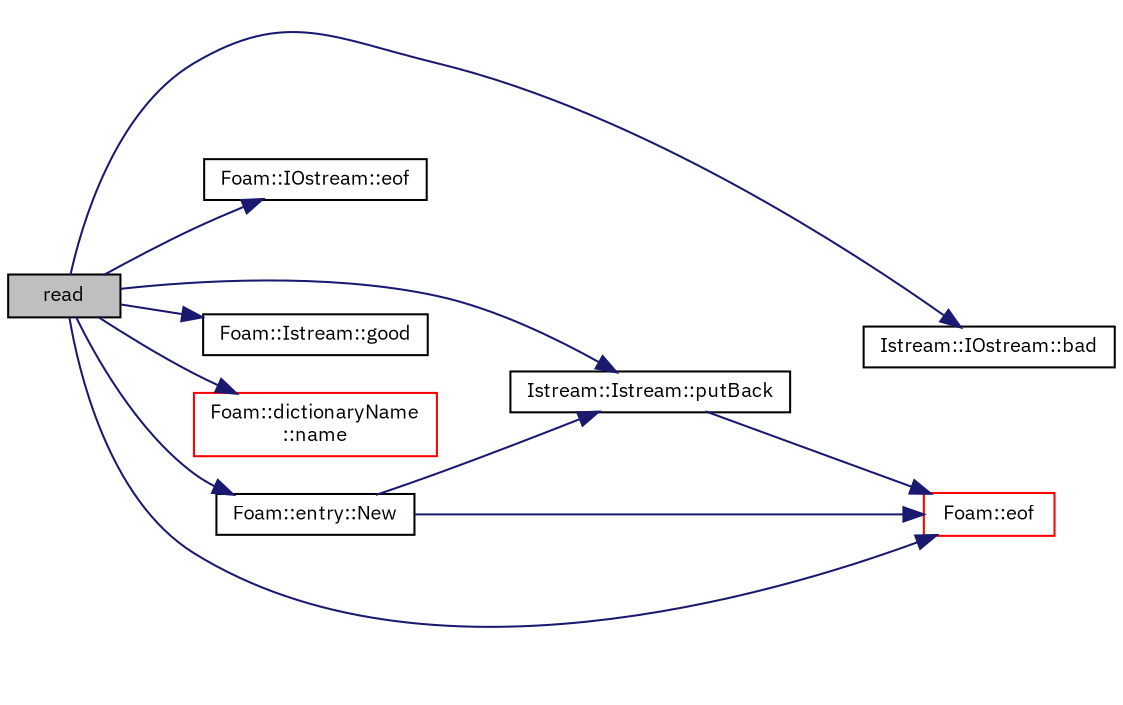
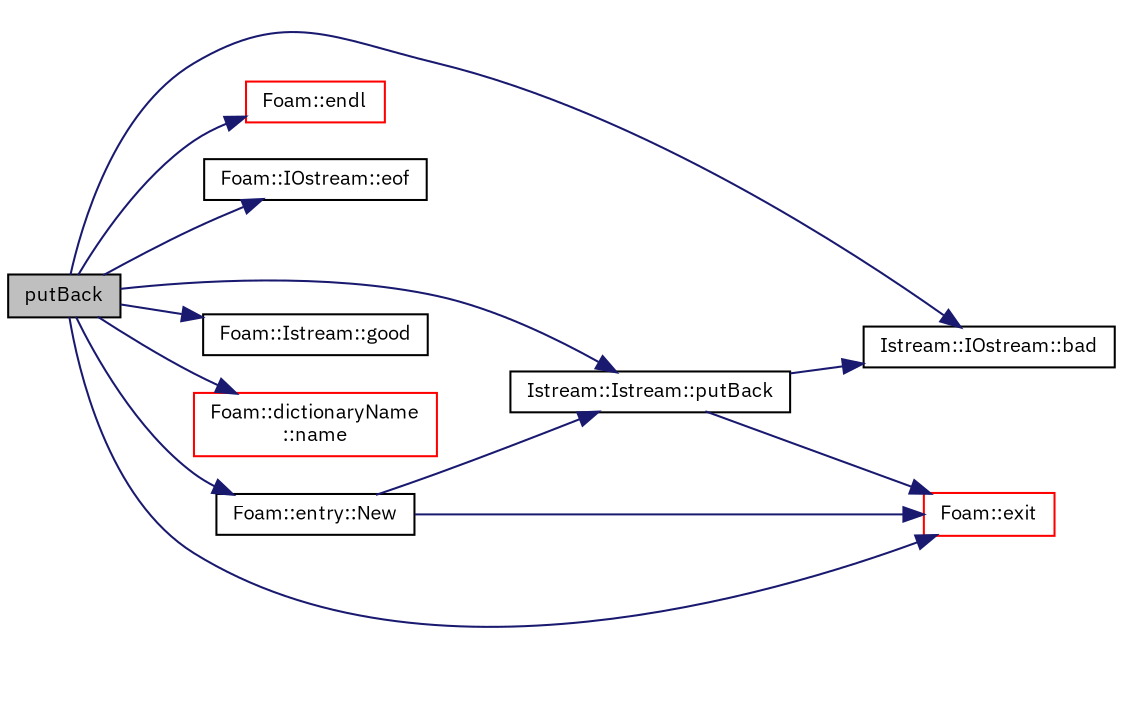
none -> (315, 102)
(64, 296) -> (64, 296)
none -> (817, 370)
(989, 514) -> (989, 514)
